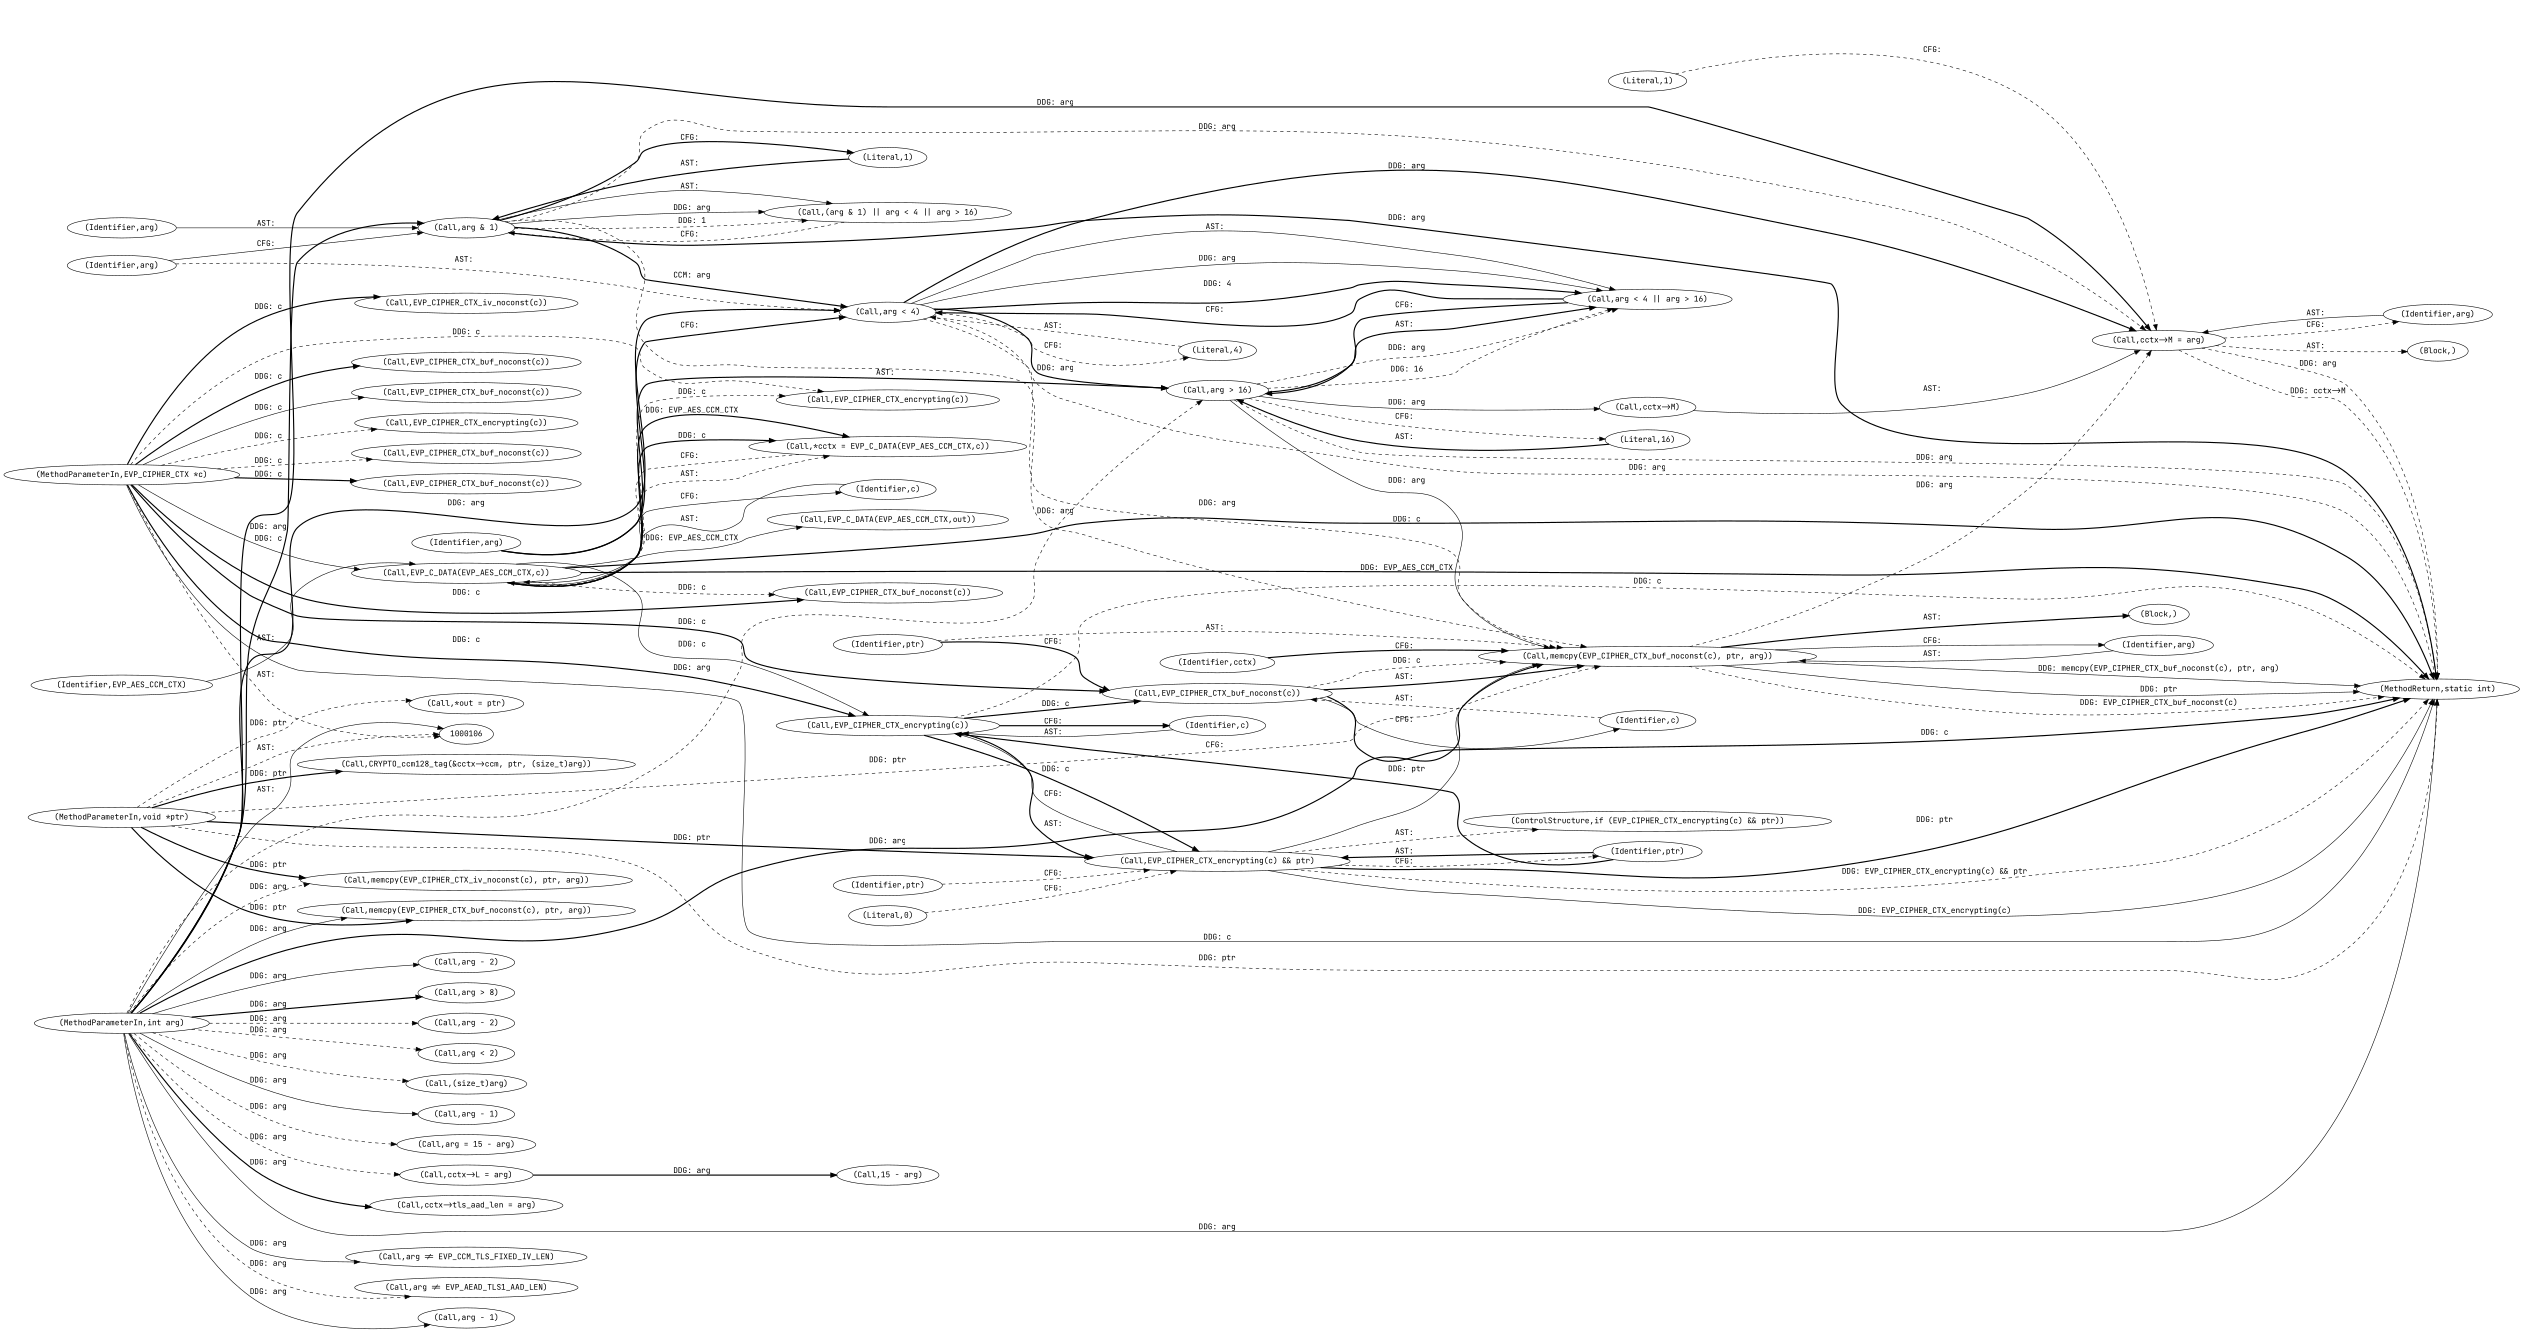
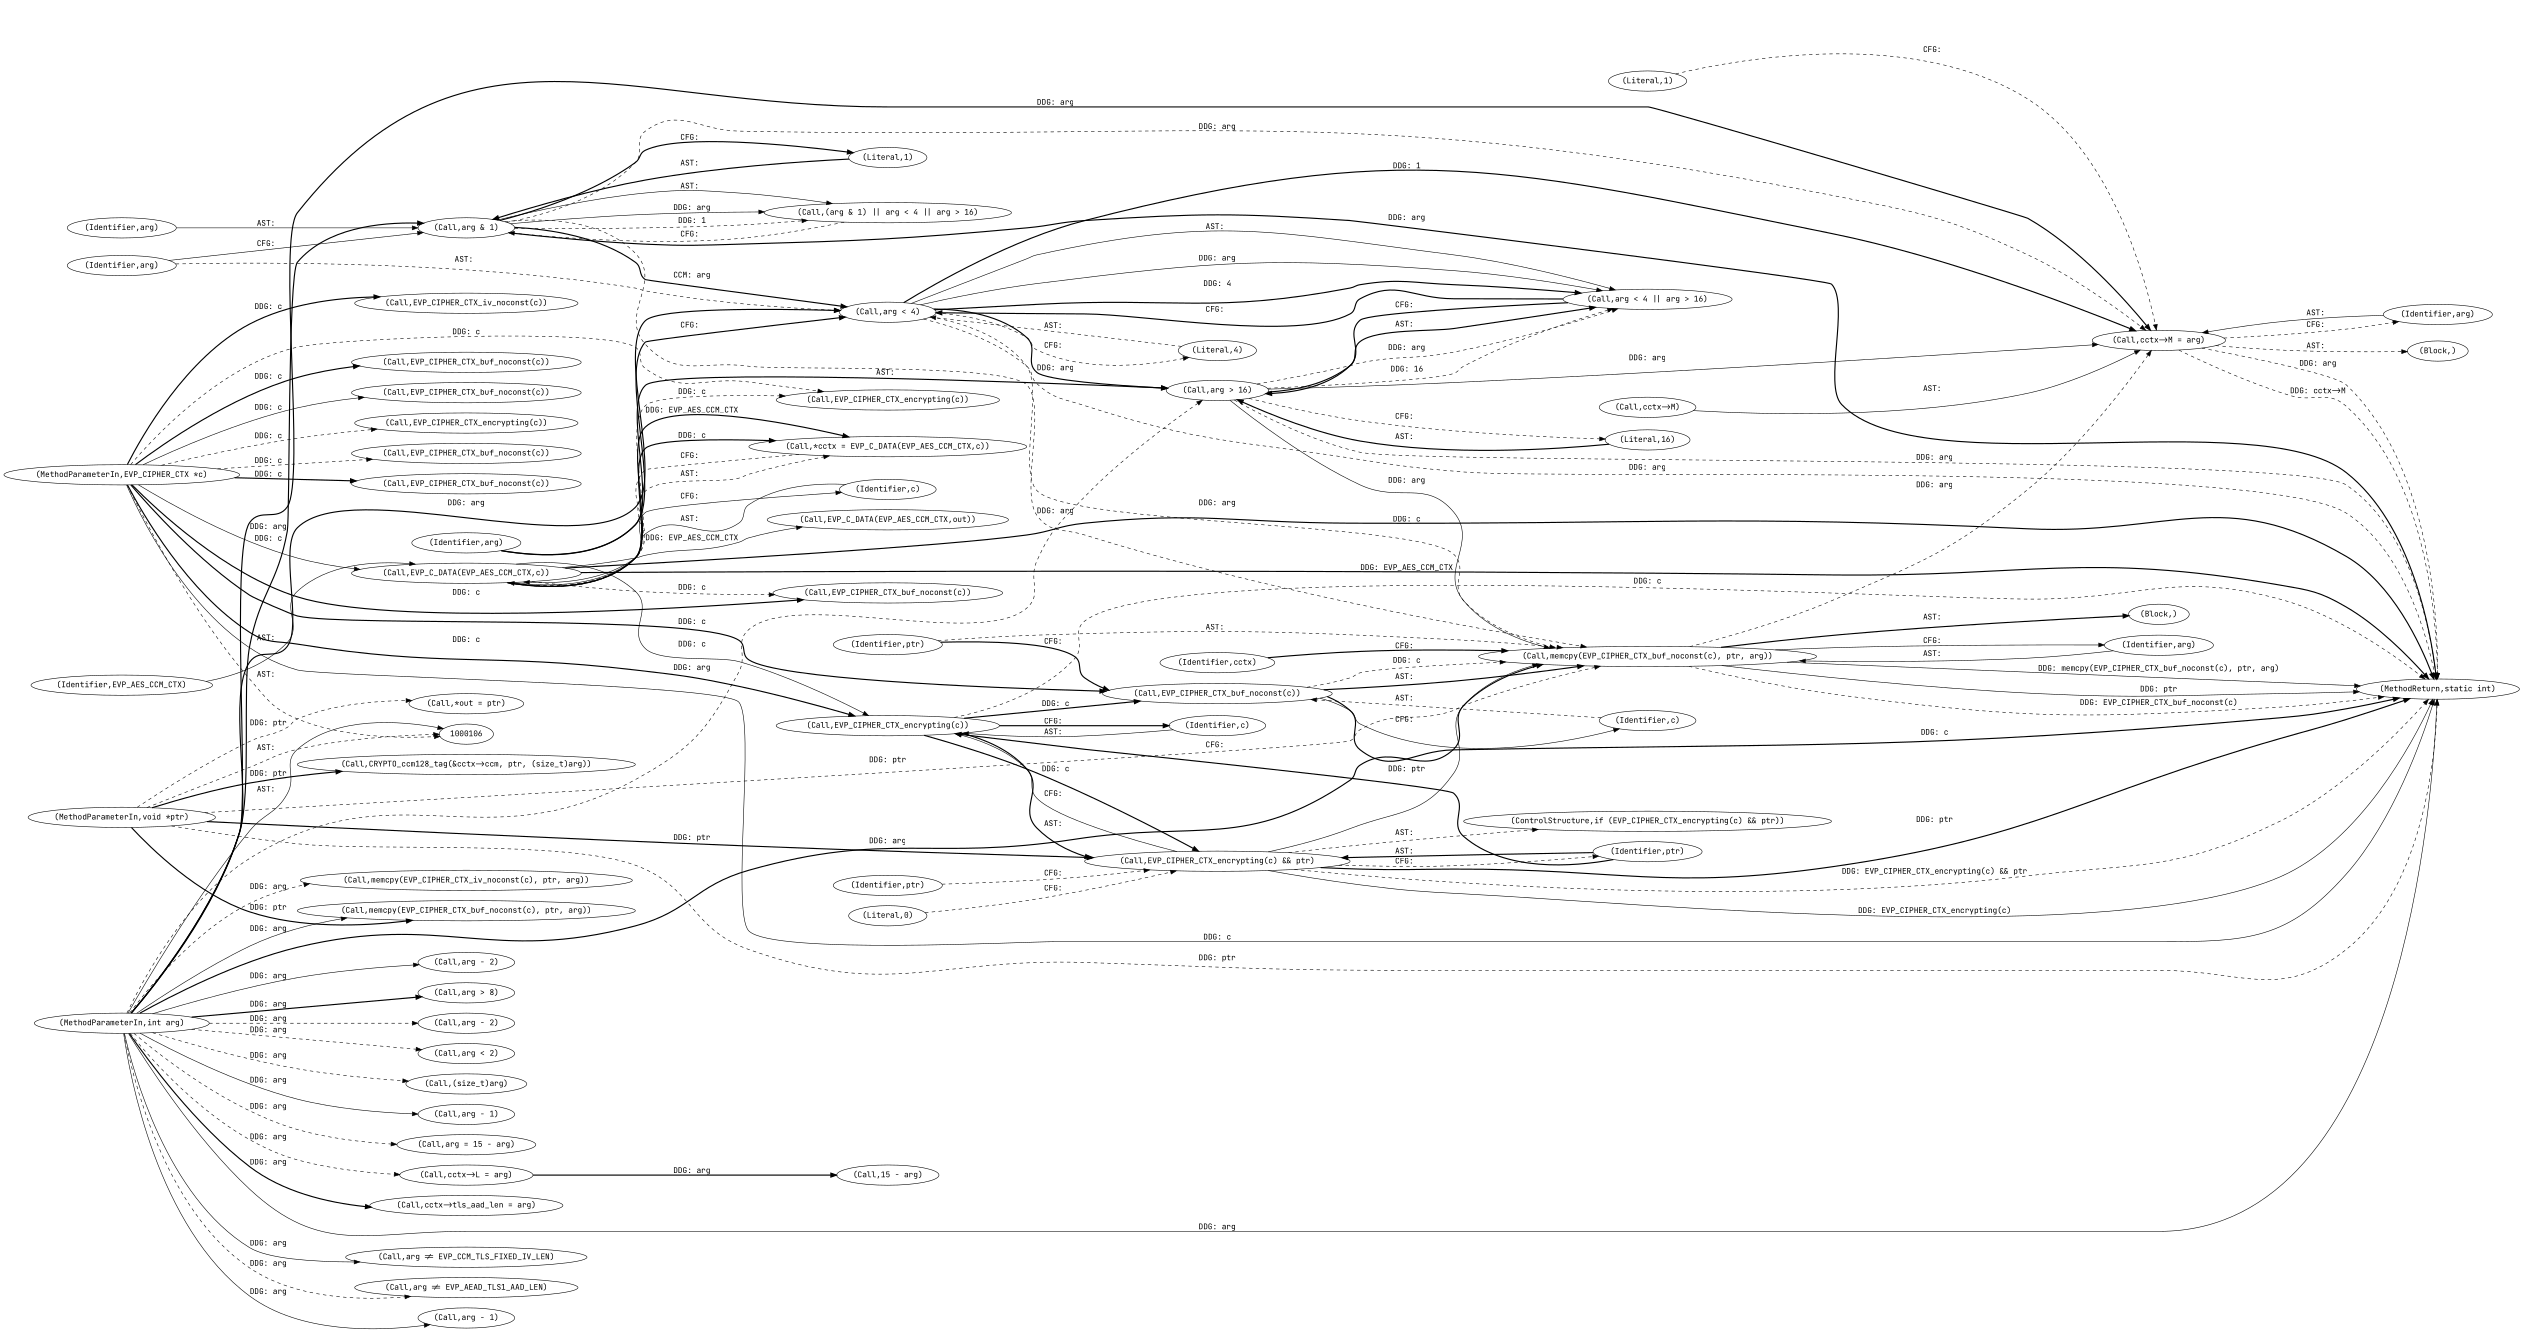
(1407, 166) -> (1407, 166)
(1426, 409) -> (1680, 371)
(218, 860) -> none
